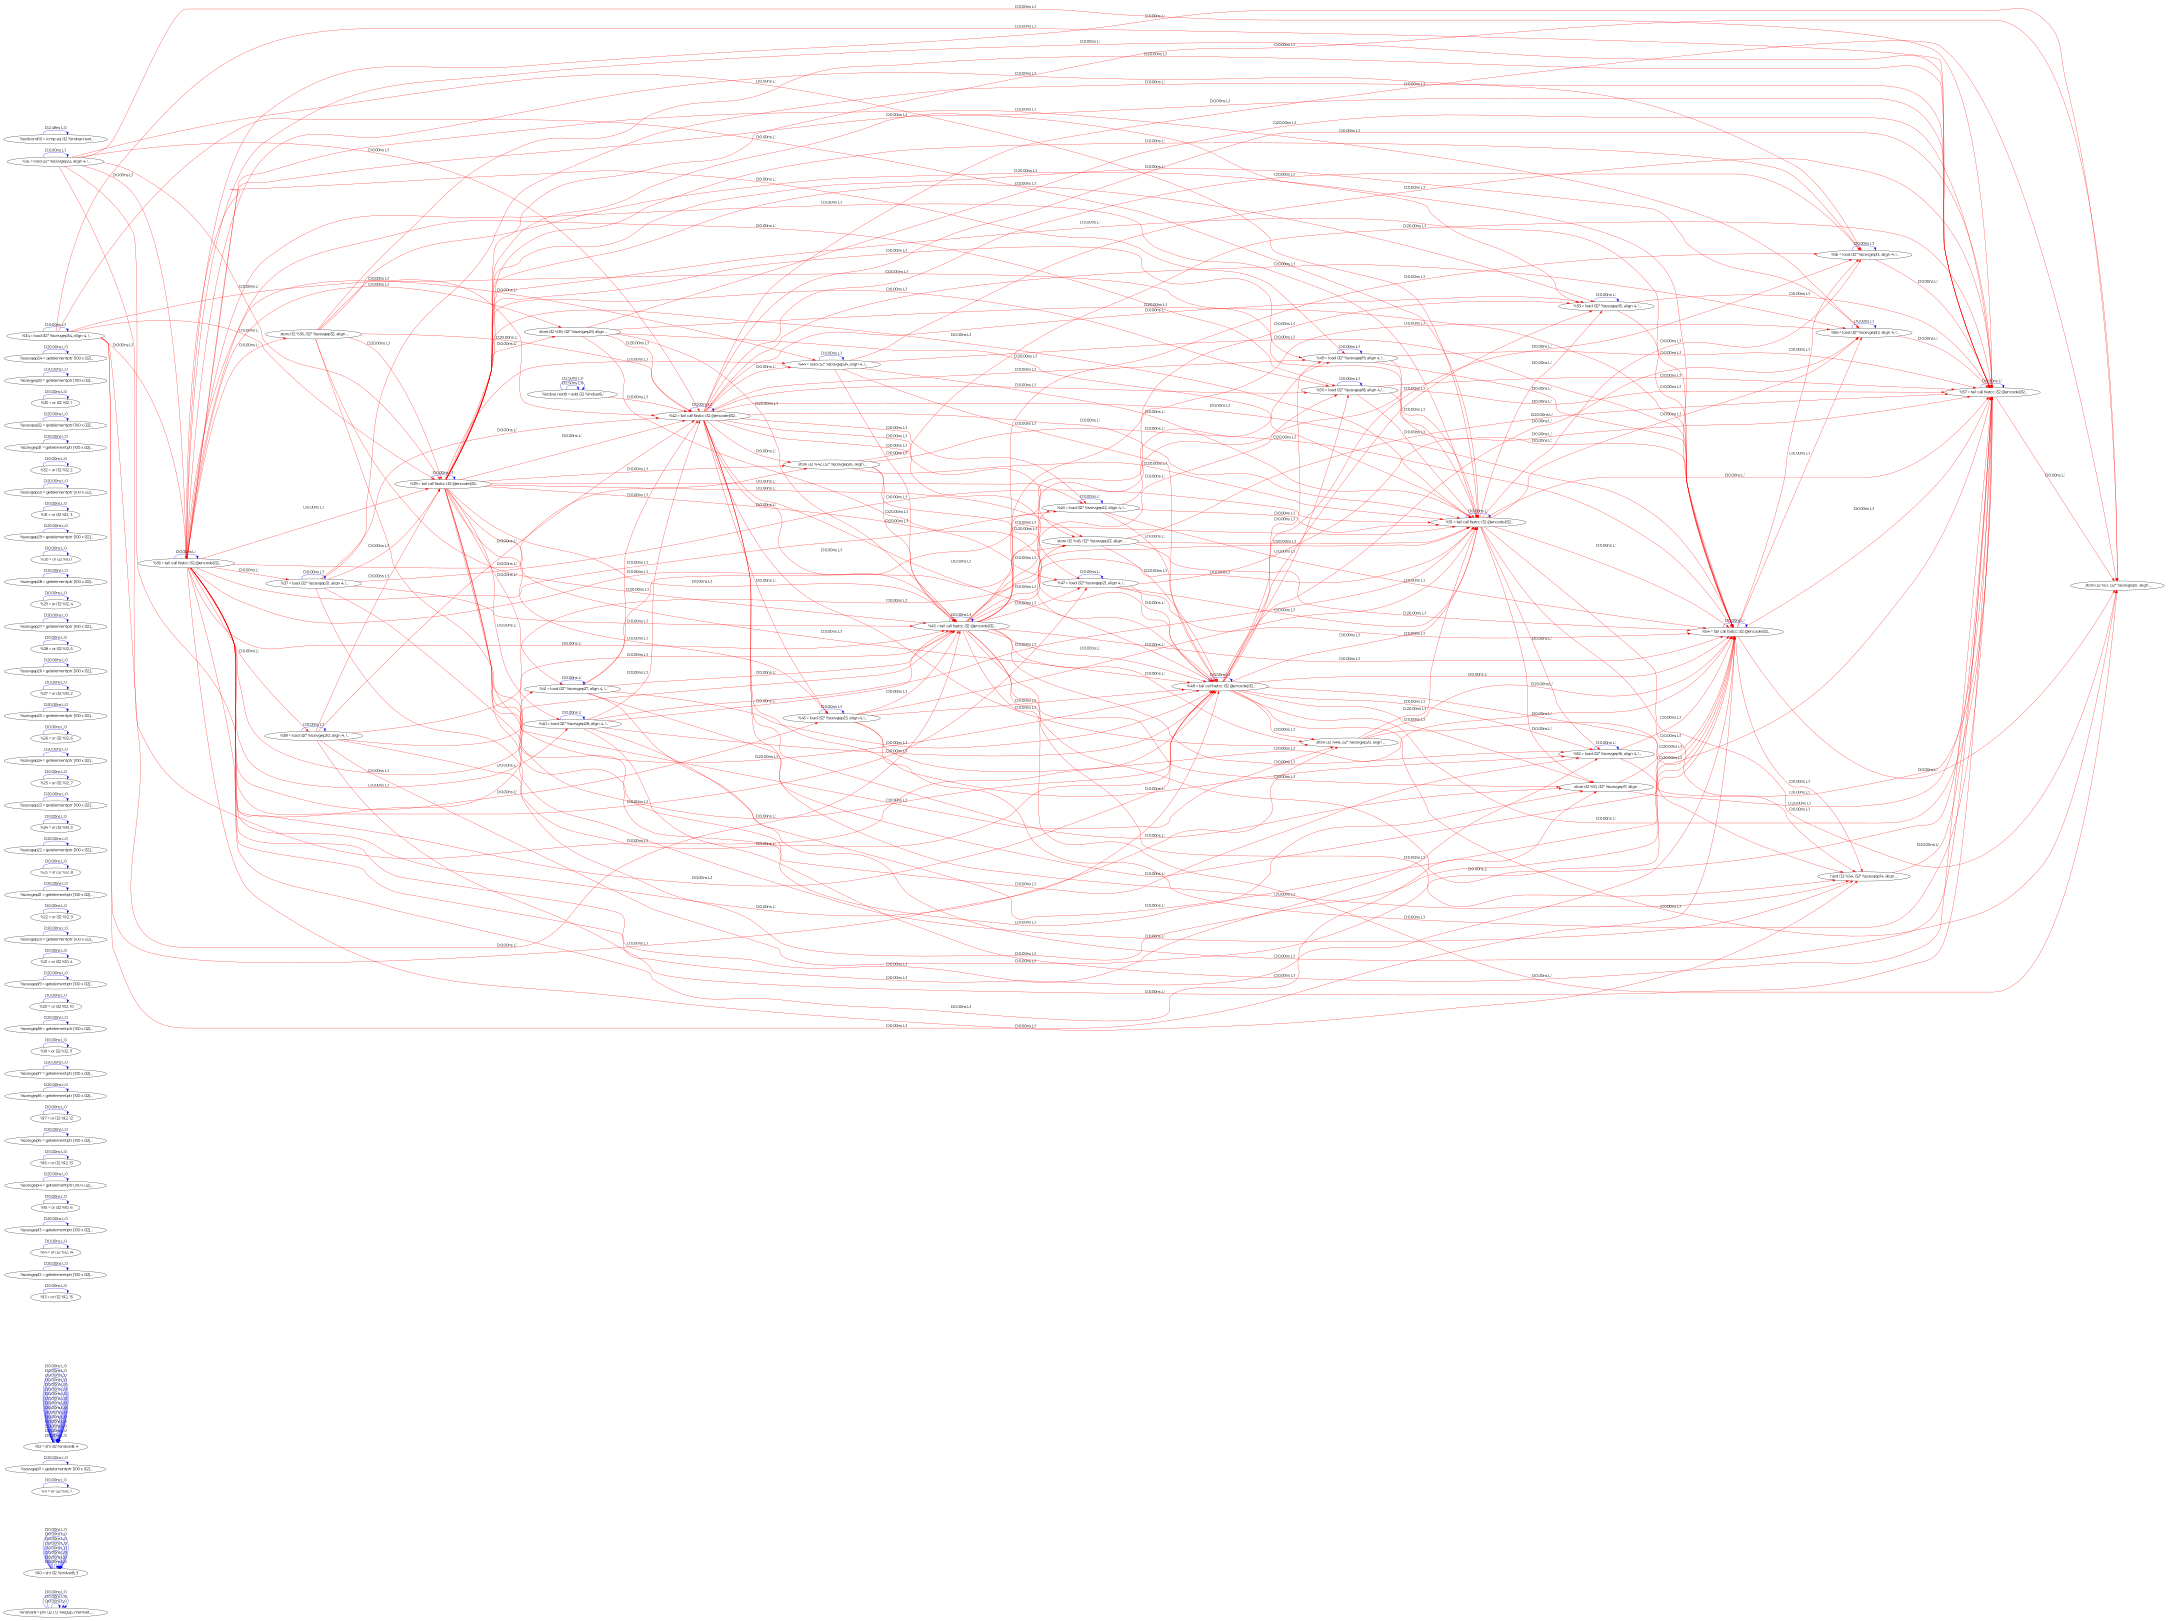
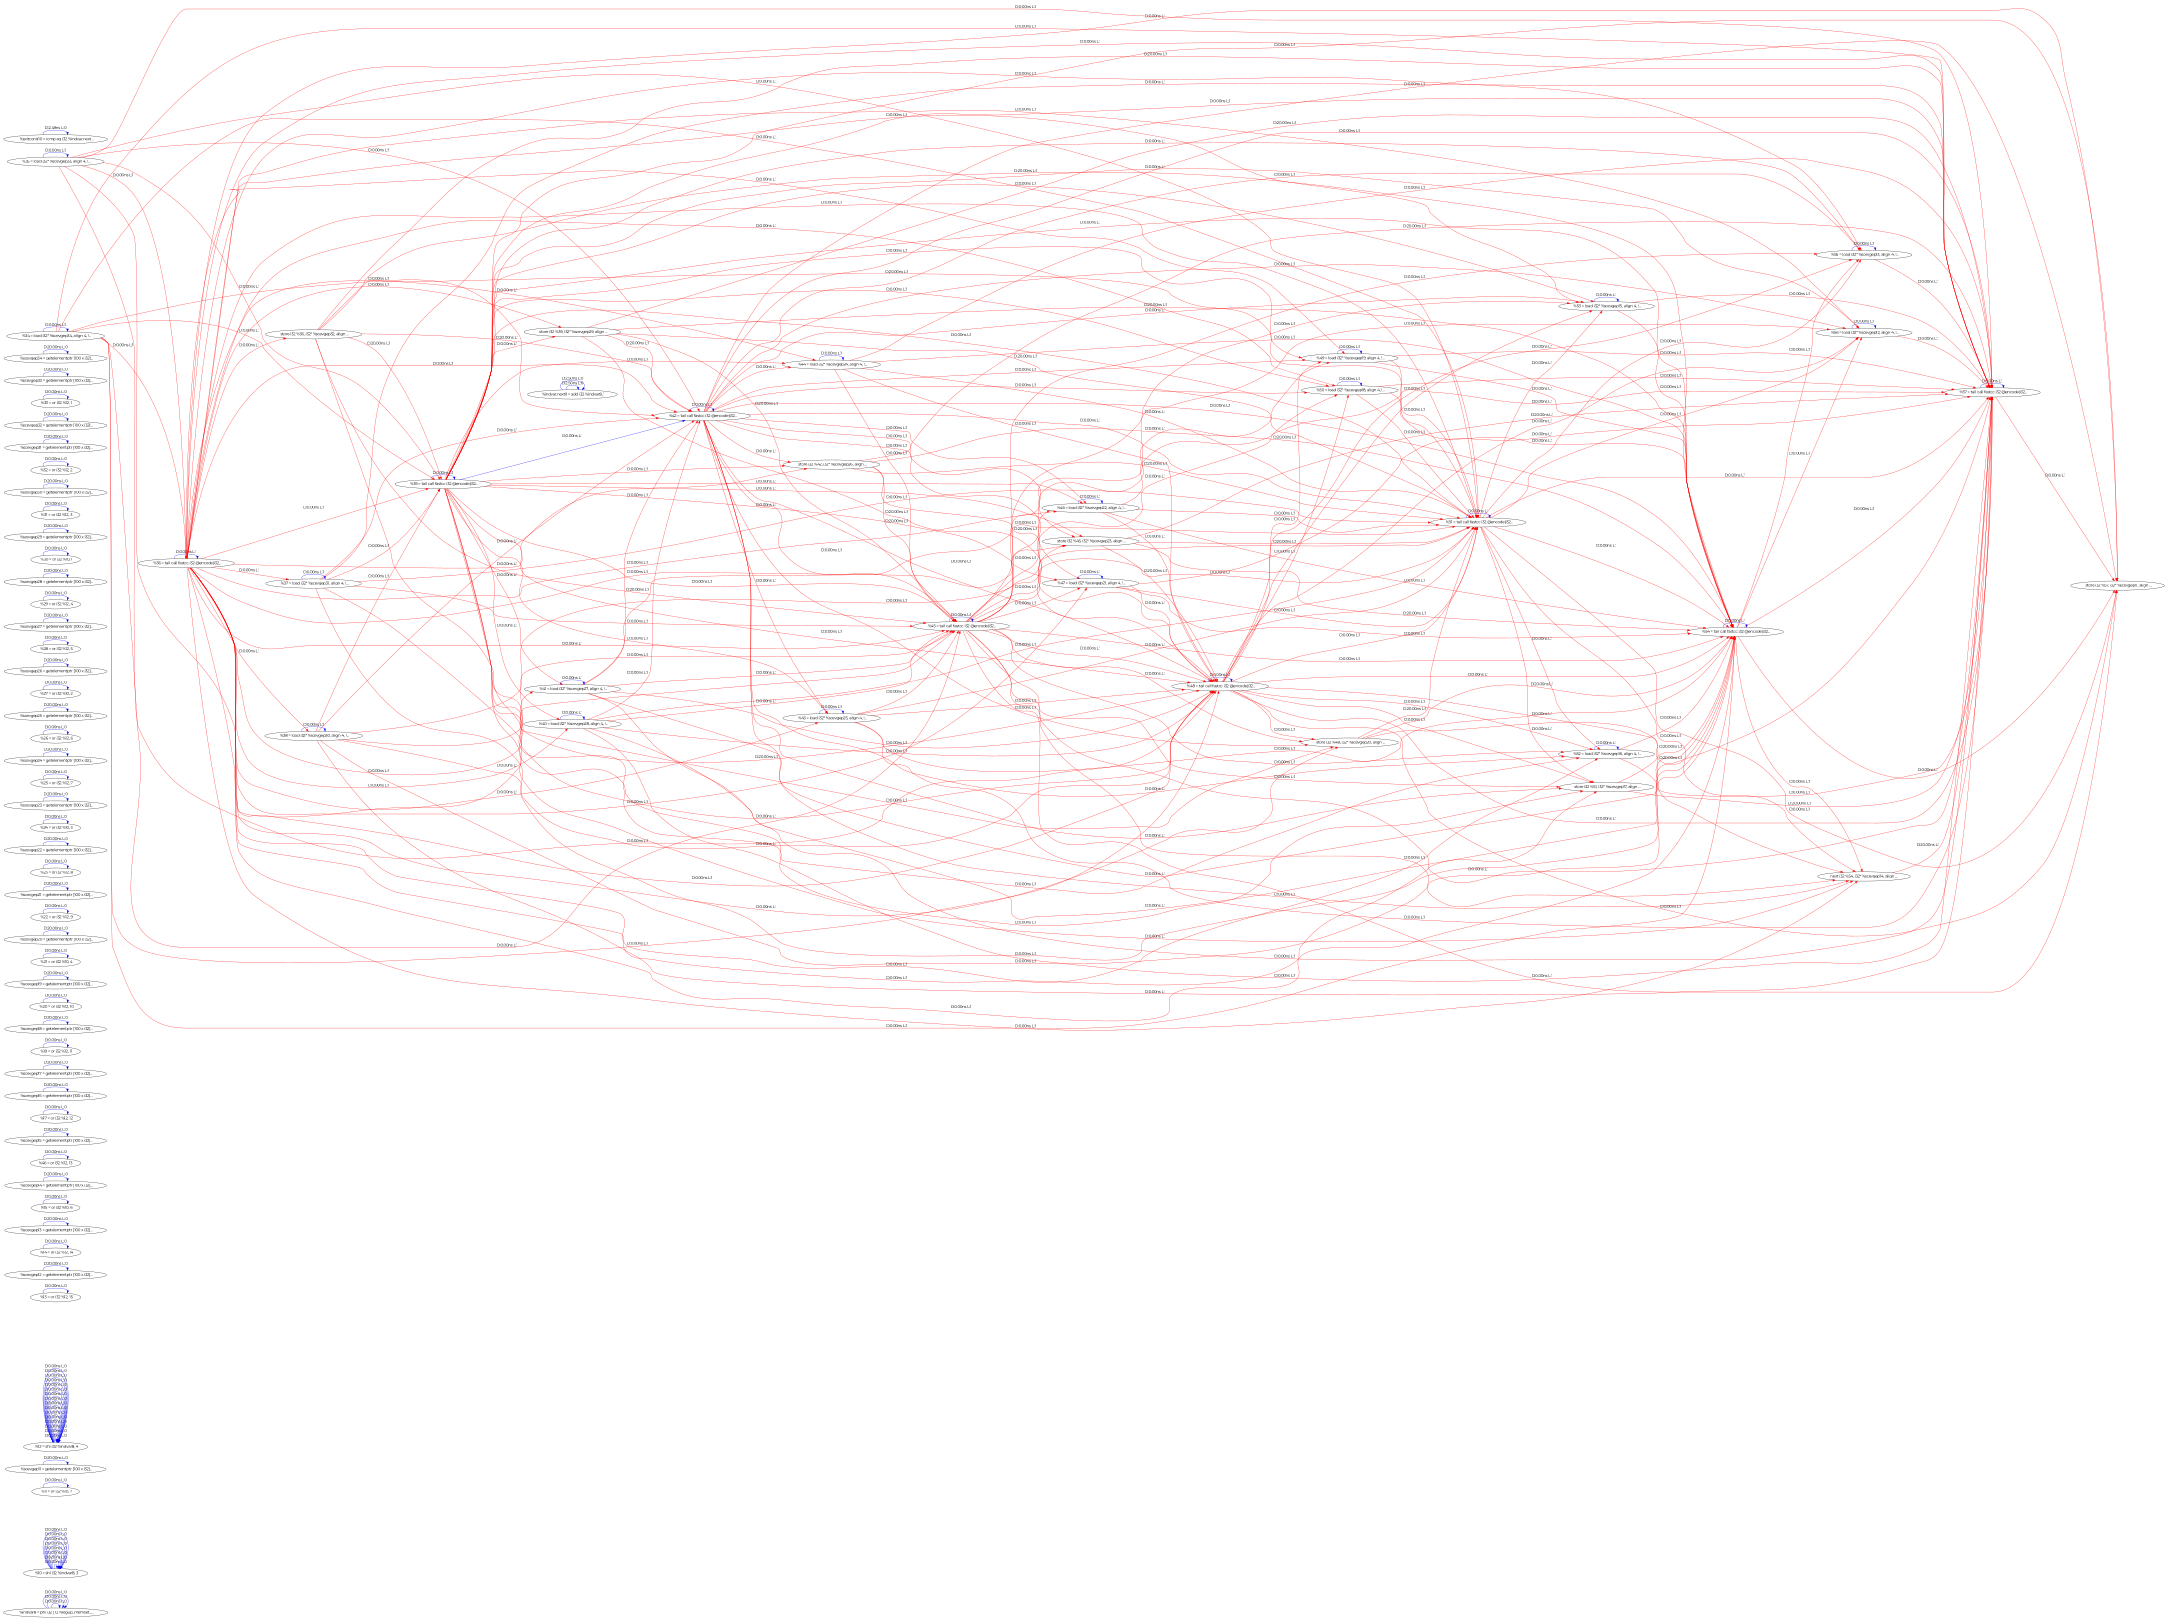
(647, 402) -> (378, 366)
(571, 450) -> (571, 450)
(56, 1163) -> (56, 1163)
